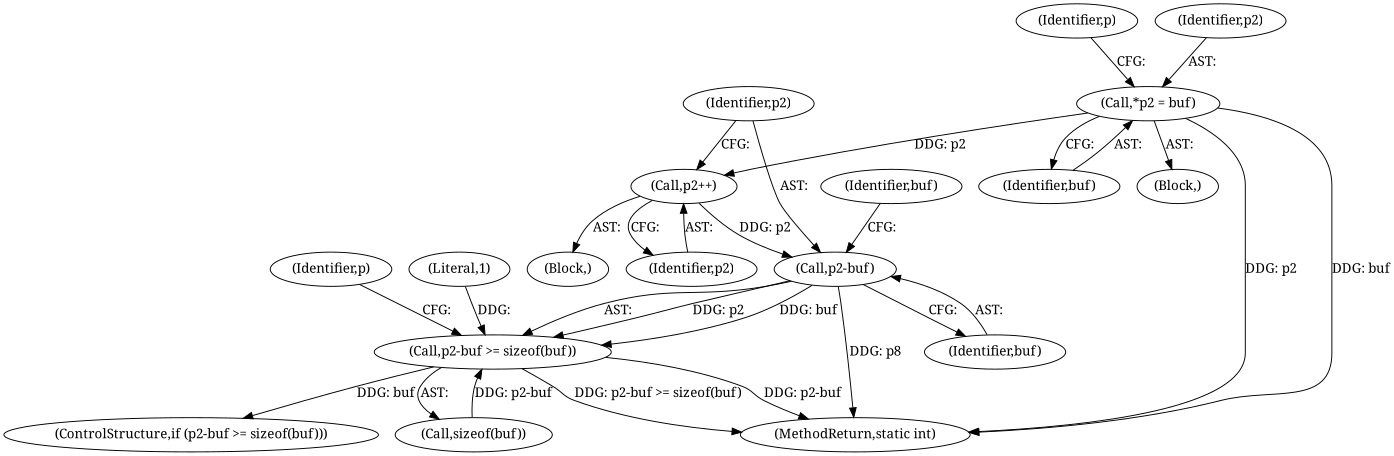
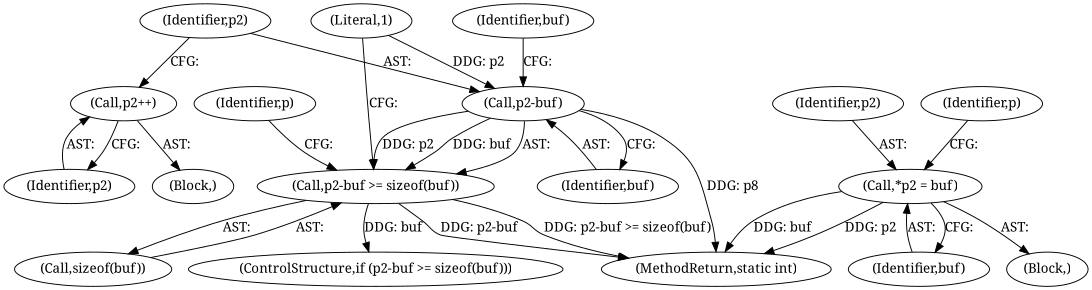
(910, 140) -> none
(738, 234) -> (437, 60)
(496, 311) -> (385, 104)
(514, 393) -> (312, 228)
